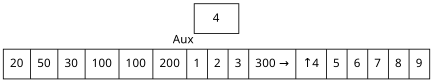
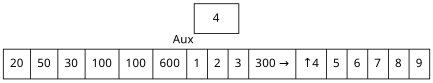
(170, 64) -> (170, 64)
